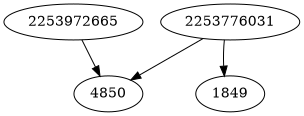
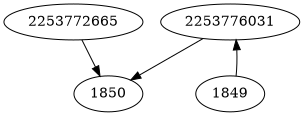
(73, 22) -> (73, 22)
(224, 53) -> (237, 63)
(108, 94) -> (108, 94)
